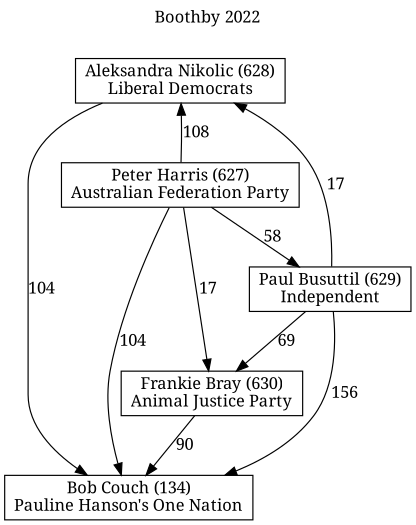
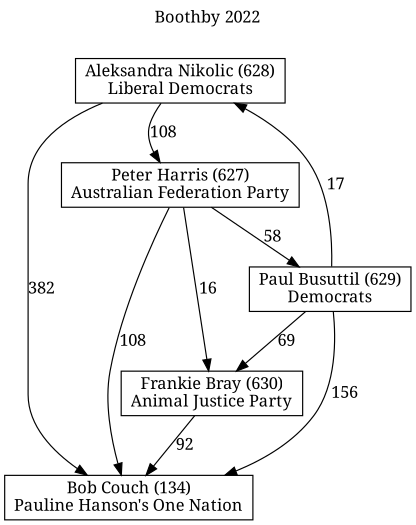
(182, 139) -> (149, 127)
(42, 289) -> (42, 289)
(208, 289) -> (208, 289)
(330, 289) -> (330, 289)
(133, 341) -> (133, 341)
(185, 446) -> (185, 446)
